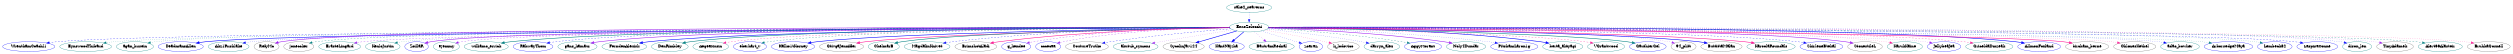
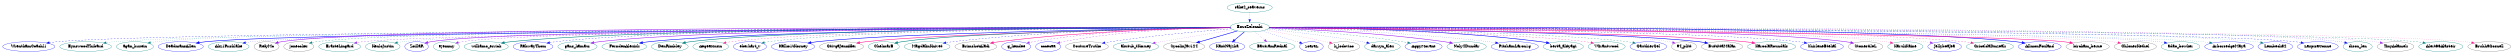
(1496, 33) -> (1497, 33)
(1136, 47) -> (1136, 47)
